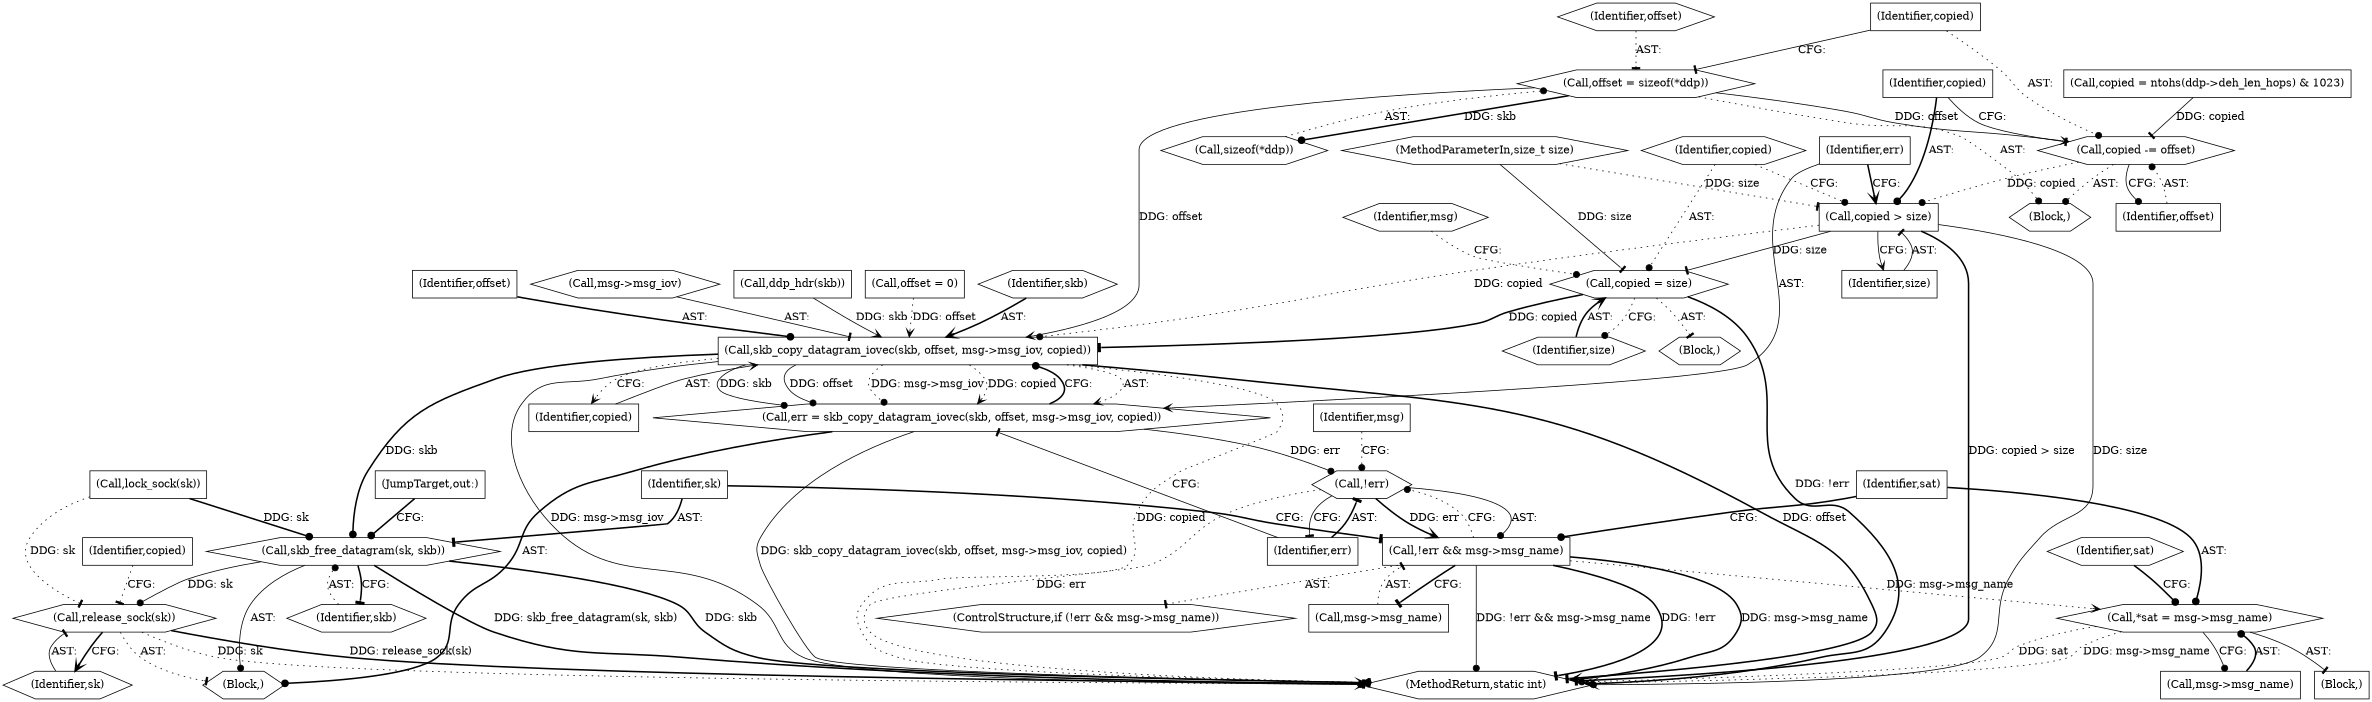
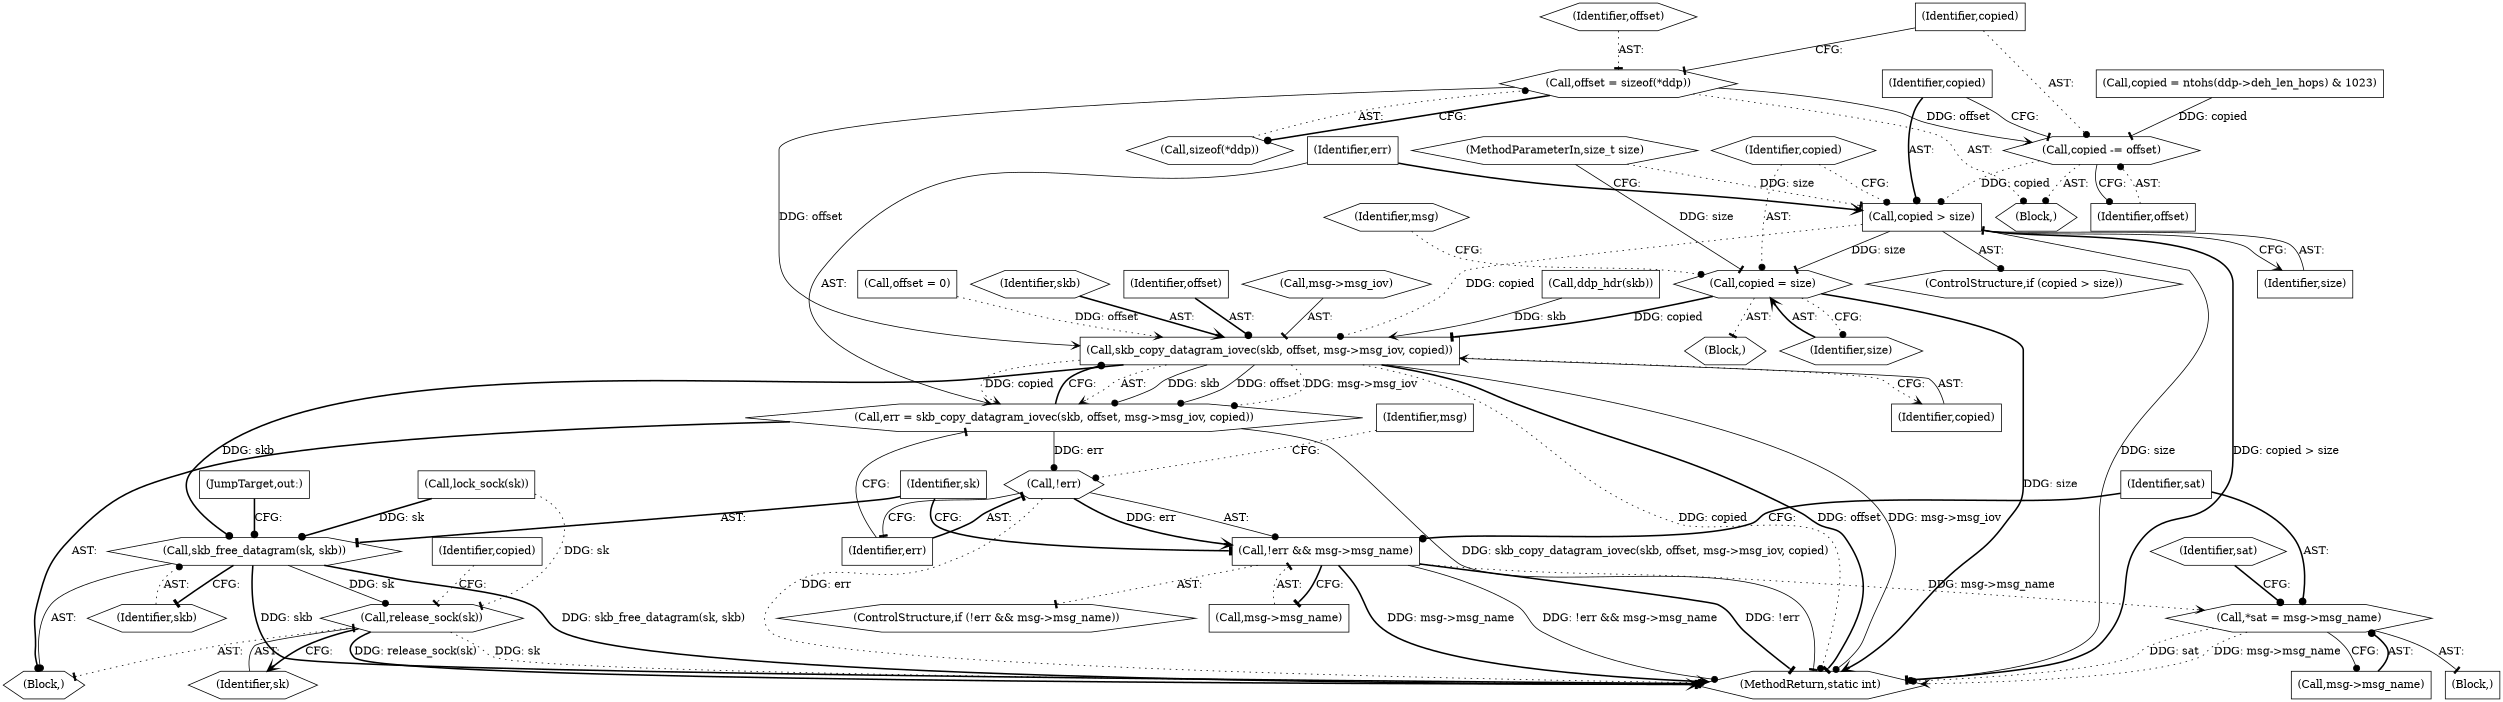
(1490, 117) -> (1455, 117)
none -> (2024, 284)
(1822, 485) -> (2051, 485)
(1449, 505) -> none
